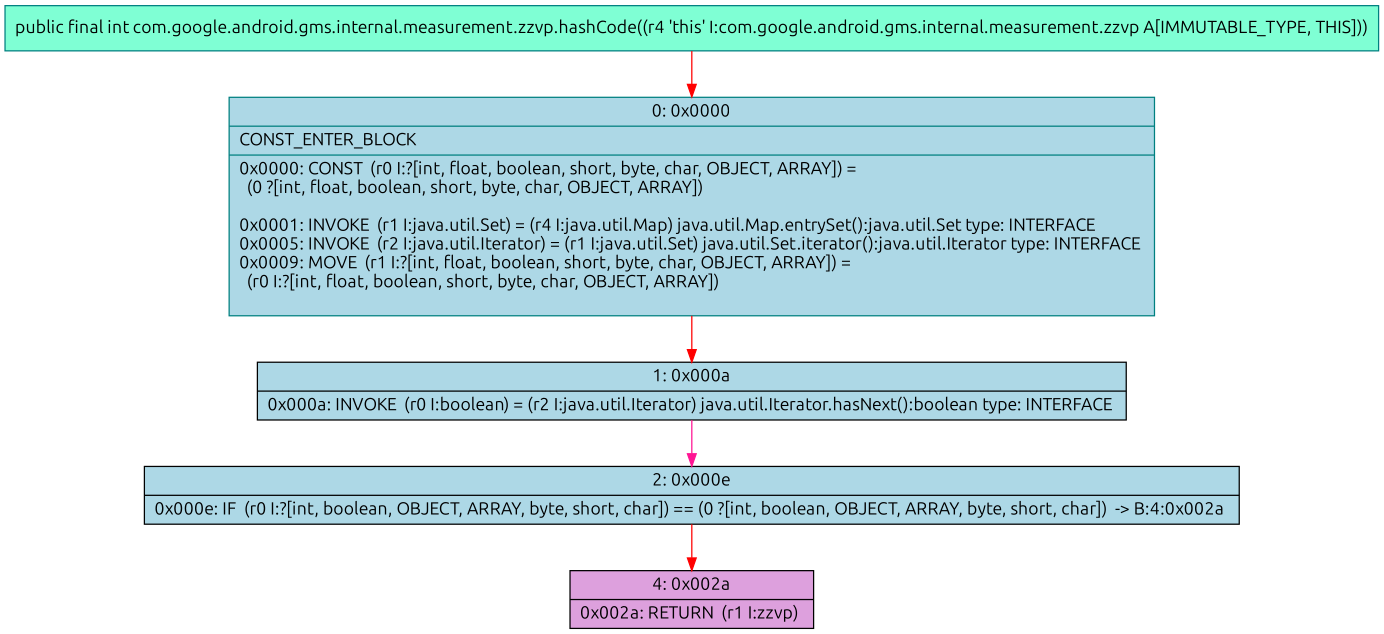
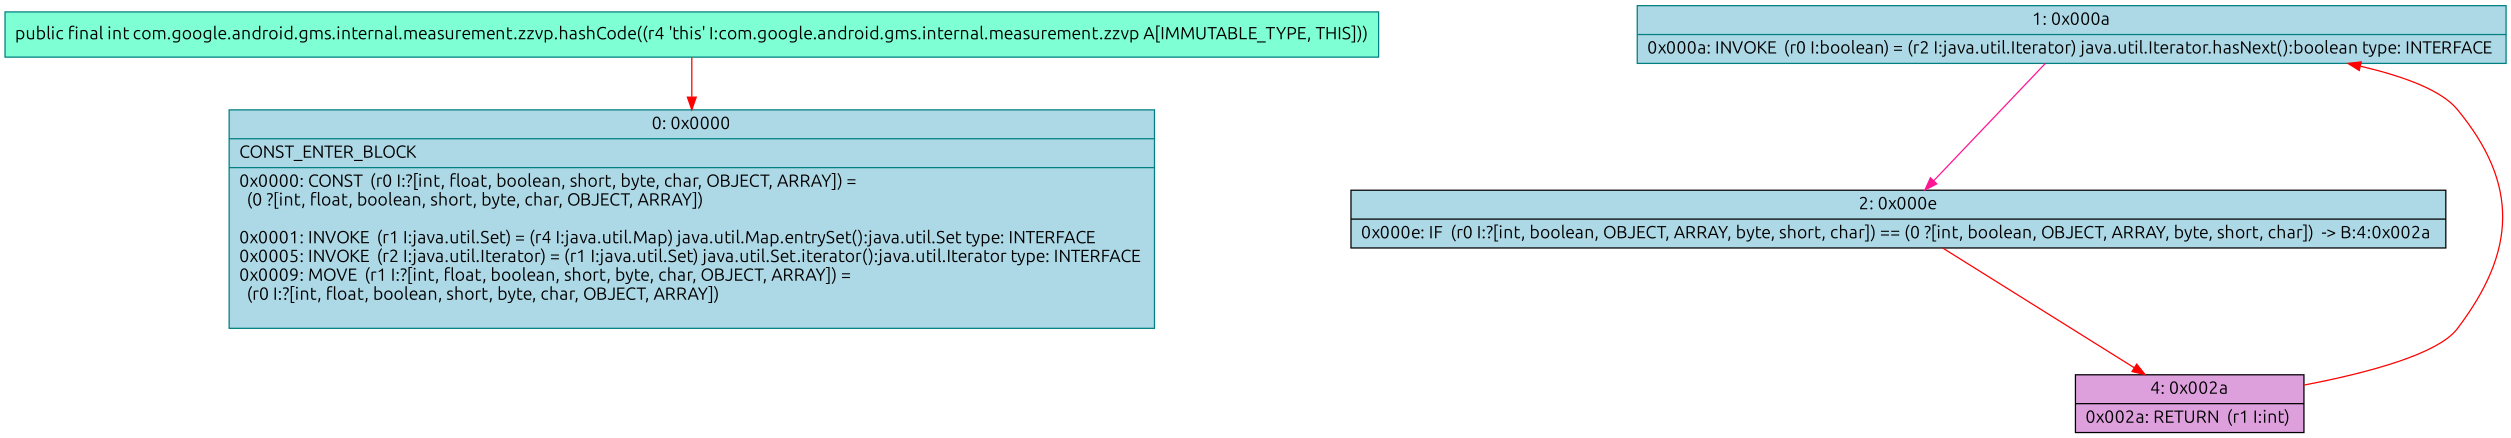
(692, 333) -> (2499, 248)
(692, 391) -> (2072, 35)
(692, 613) -> (2190, 417)
